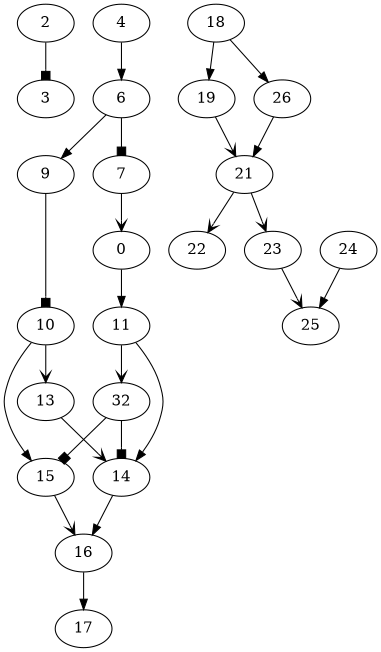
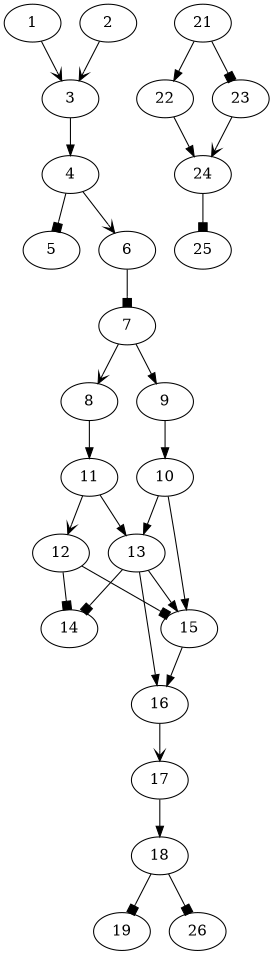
none -> (33, 23)
(46, 56) -> (92, 56)
(121, 56) -> (96, 208)
(212, 56) -> (143, 889)
(246, 57) -> (176, 889)
none -> (70, 132)
none -> (182, 132)
(223, 132) -> none
(266, 132) -> none
(88, 133) -> (144, 359)
(257, 207) -> (219, 56)
(224, 208) -> (186, 56)
(46, 245) -> (165, 434)
none -> (52, 250)
(121, 250) -> (89, 402)
(289, 283) -> (224, 132)
(332, 283) -> (203, 207)
(46, 359) -> (153, 510)
(163, 396) -> (110, 511)
(121, 402) -> (61, 553)
(79, 435) -> (106, 588)
(62, 510) -> (177, 662)
(105, 510) -> (147, 623)
(84, 586) -> (160, 737)
none -> (160, 586)
none -> (160, 813)
